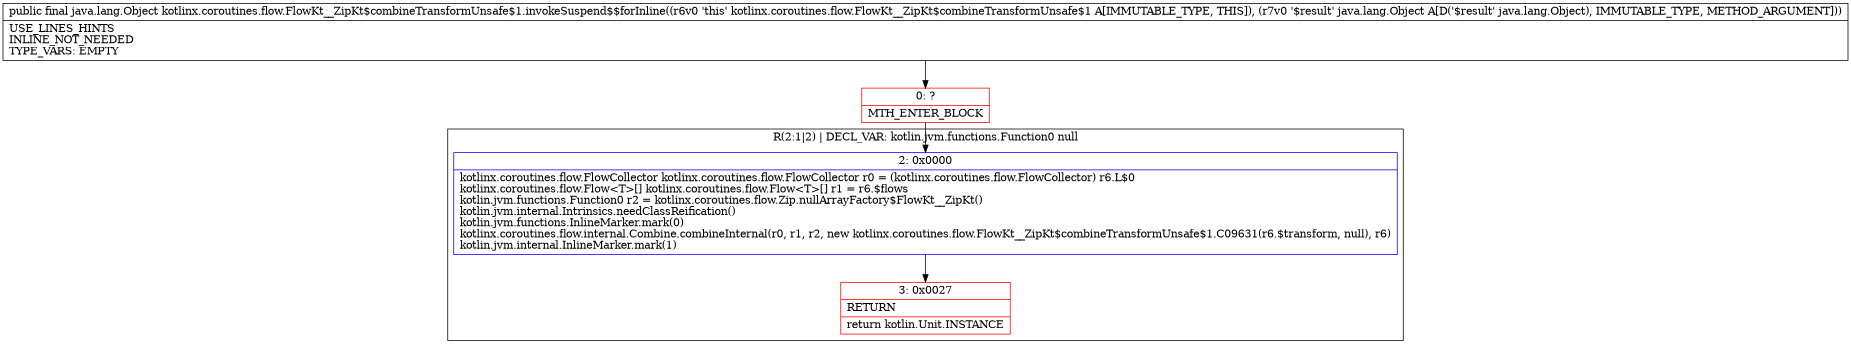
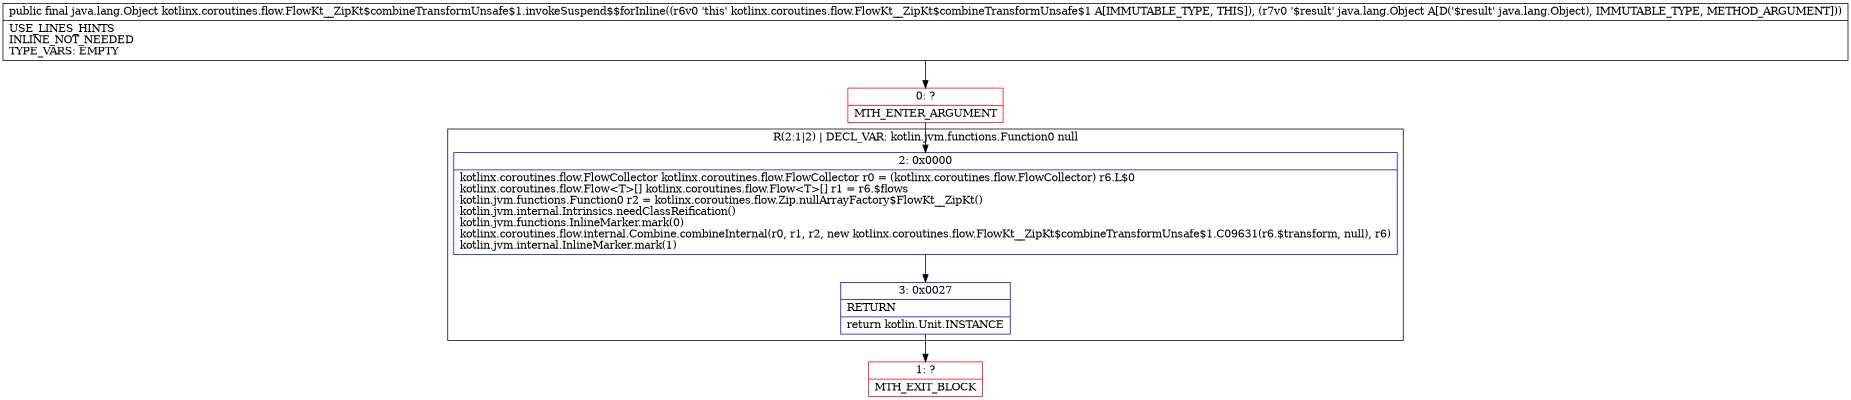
(926, 114) -> (926, 114)
(926, 308) -> (926, 308)
none -> (926, 379)
